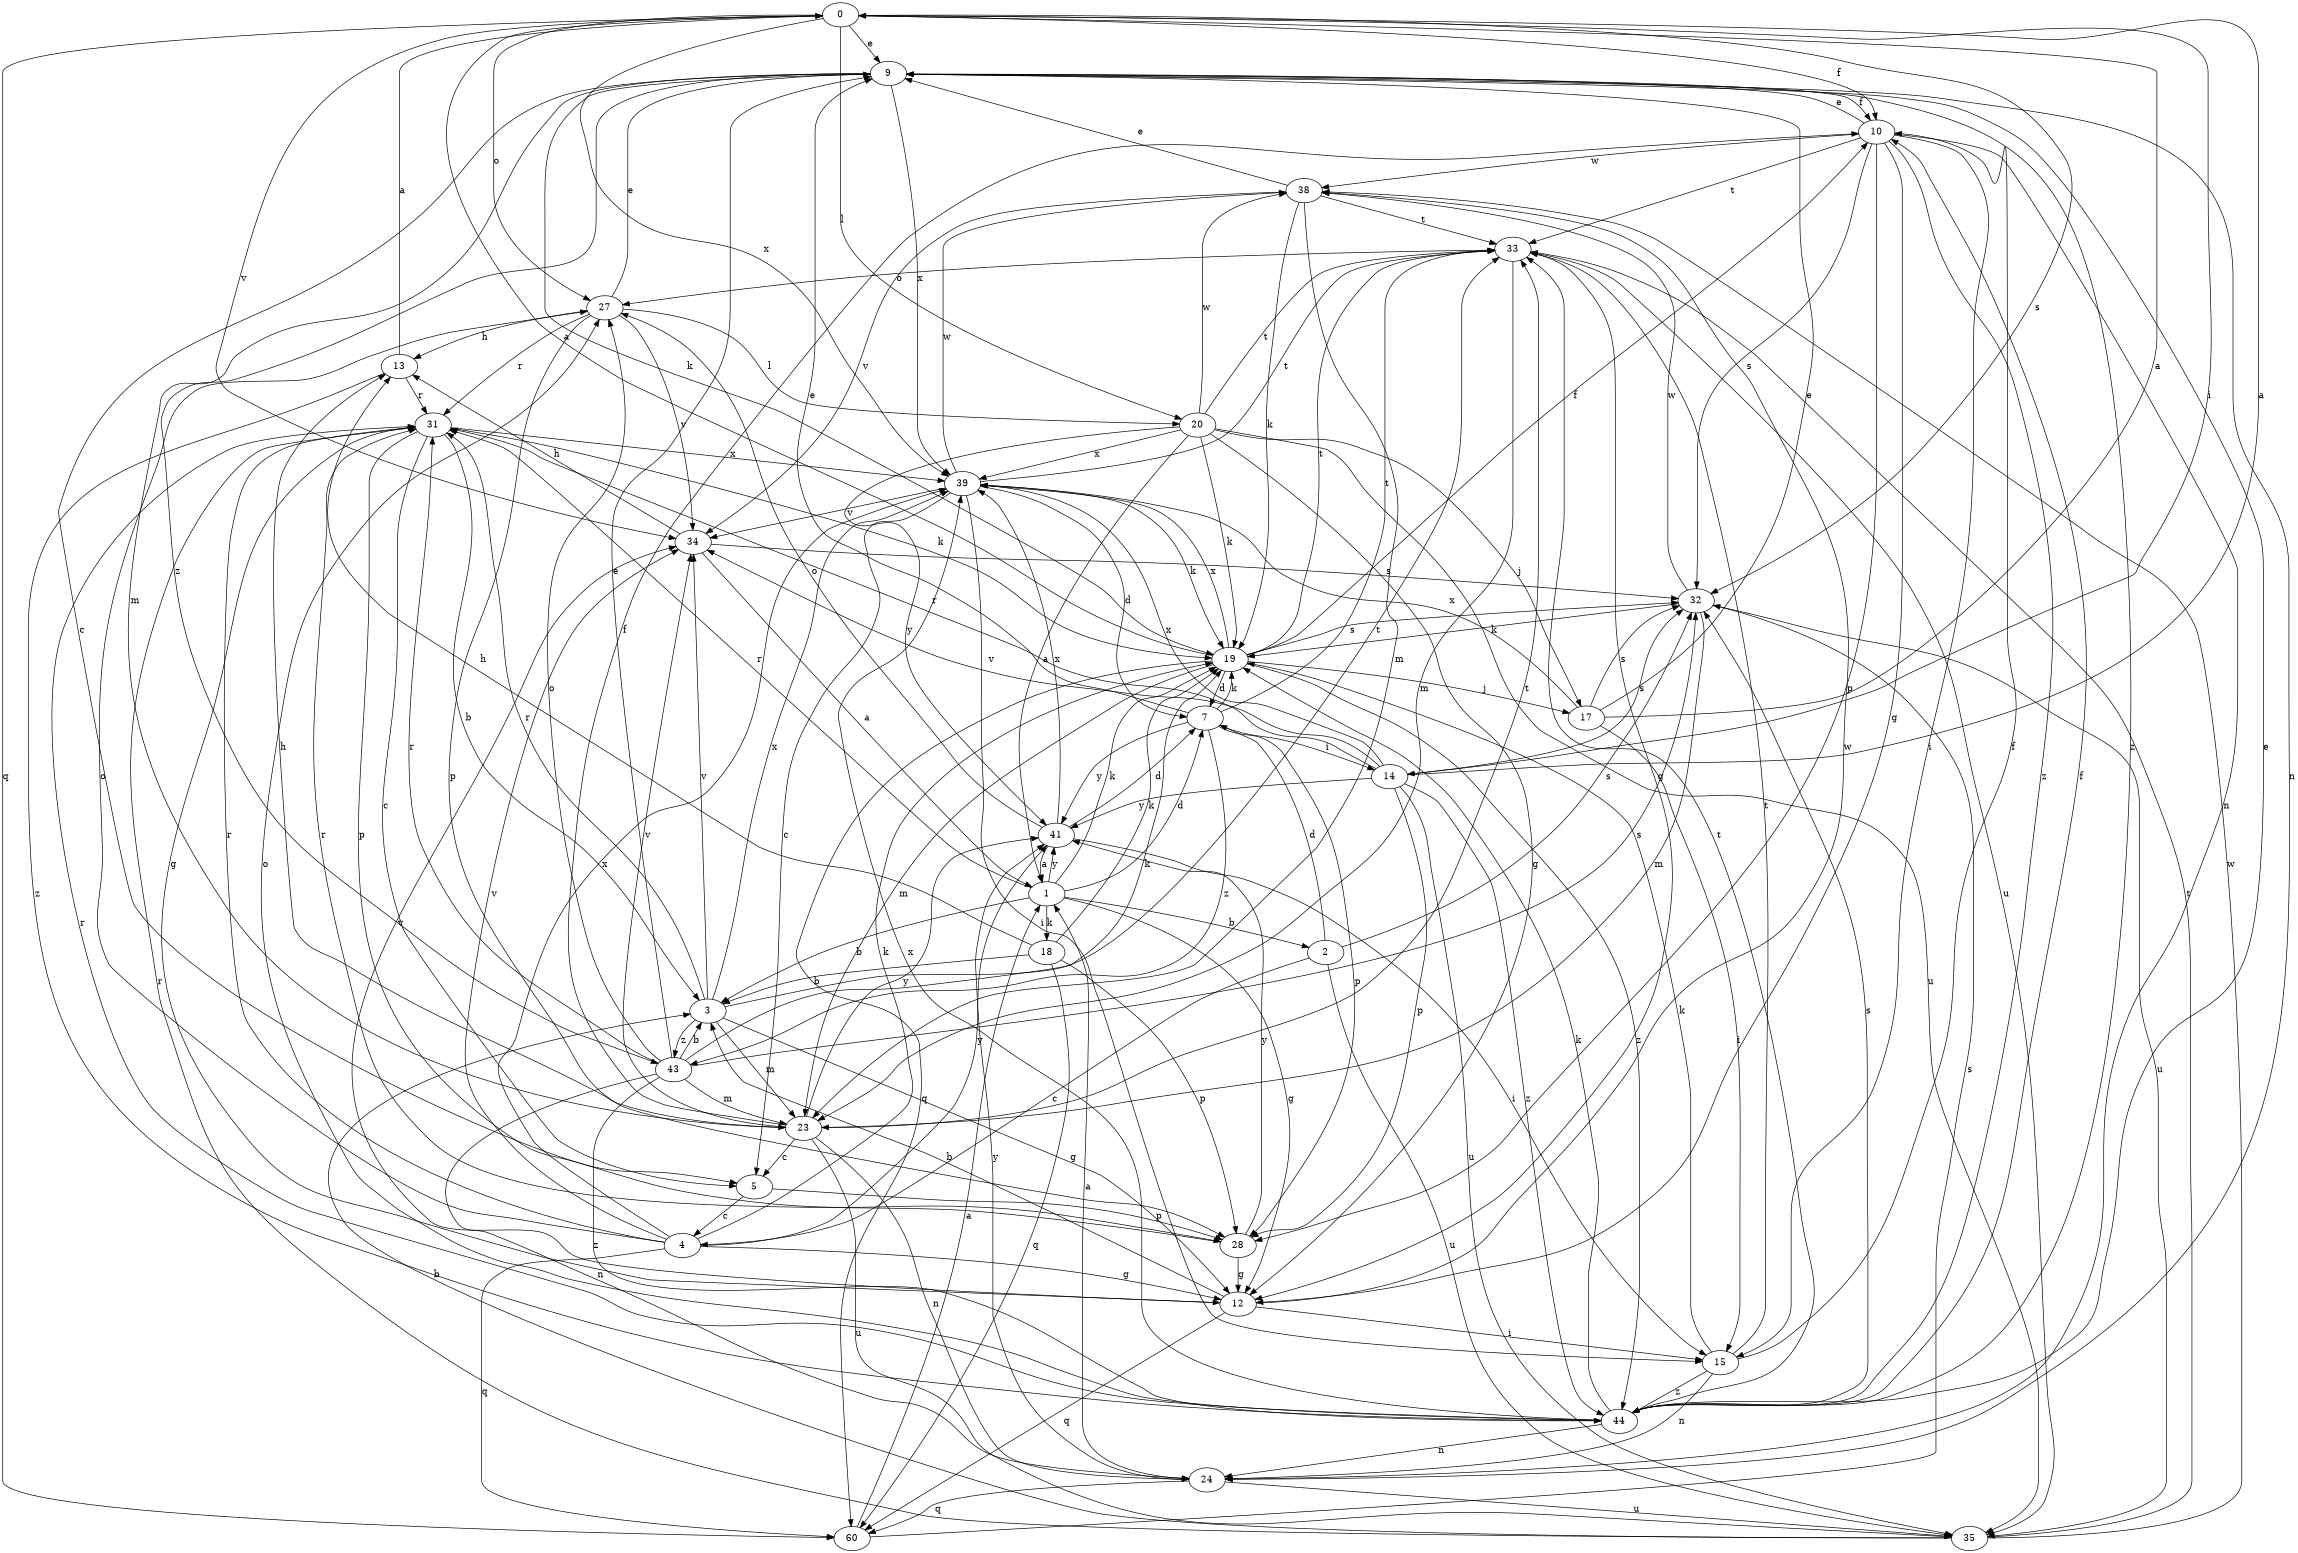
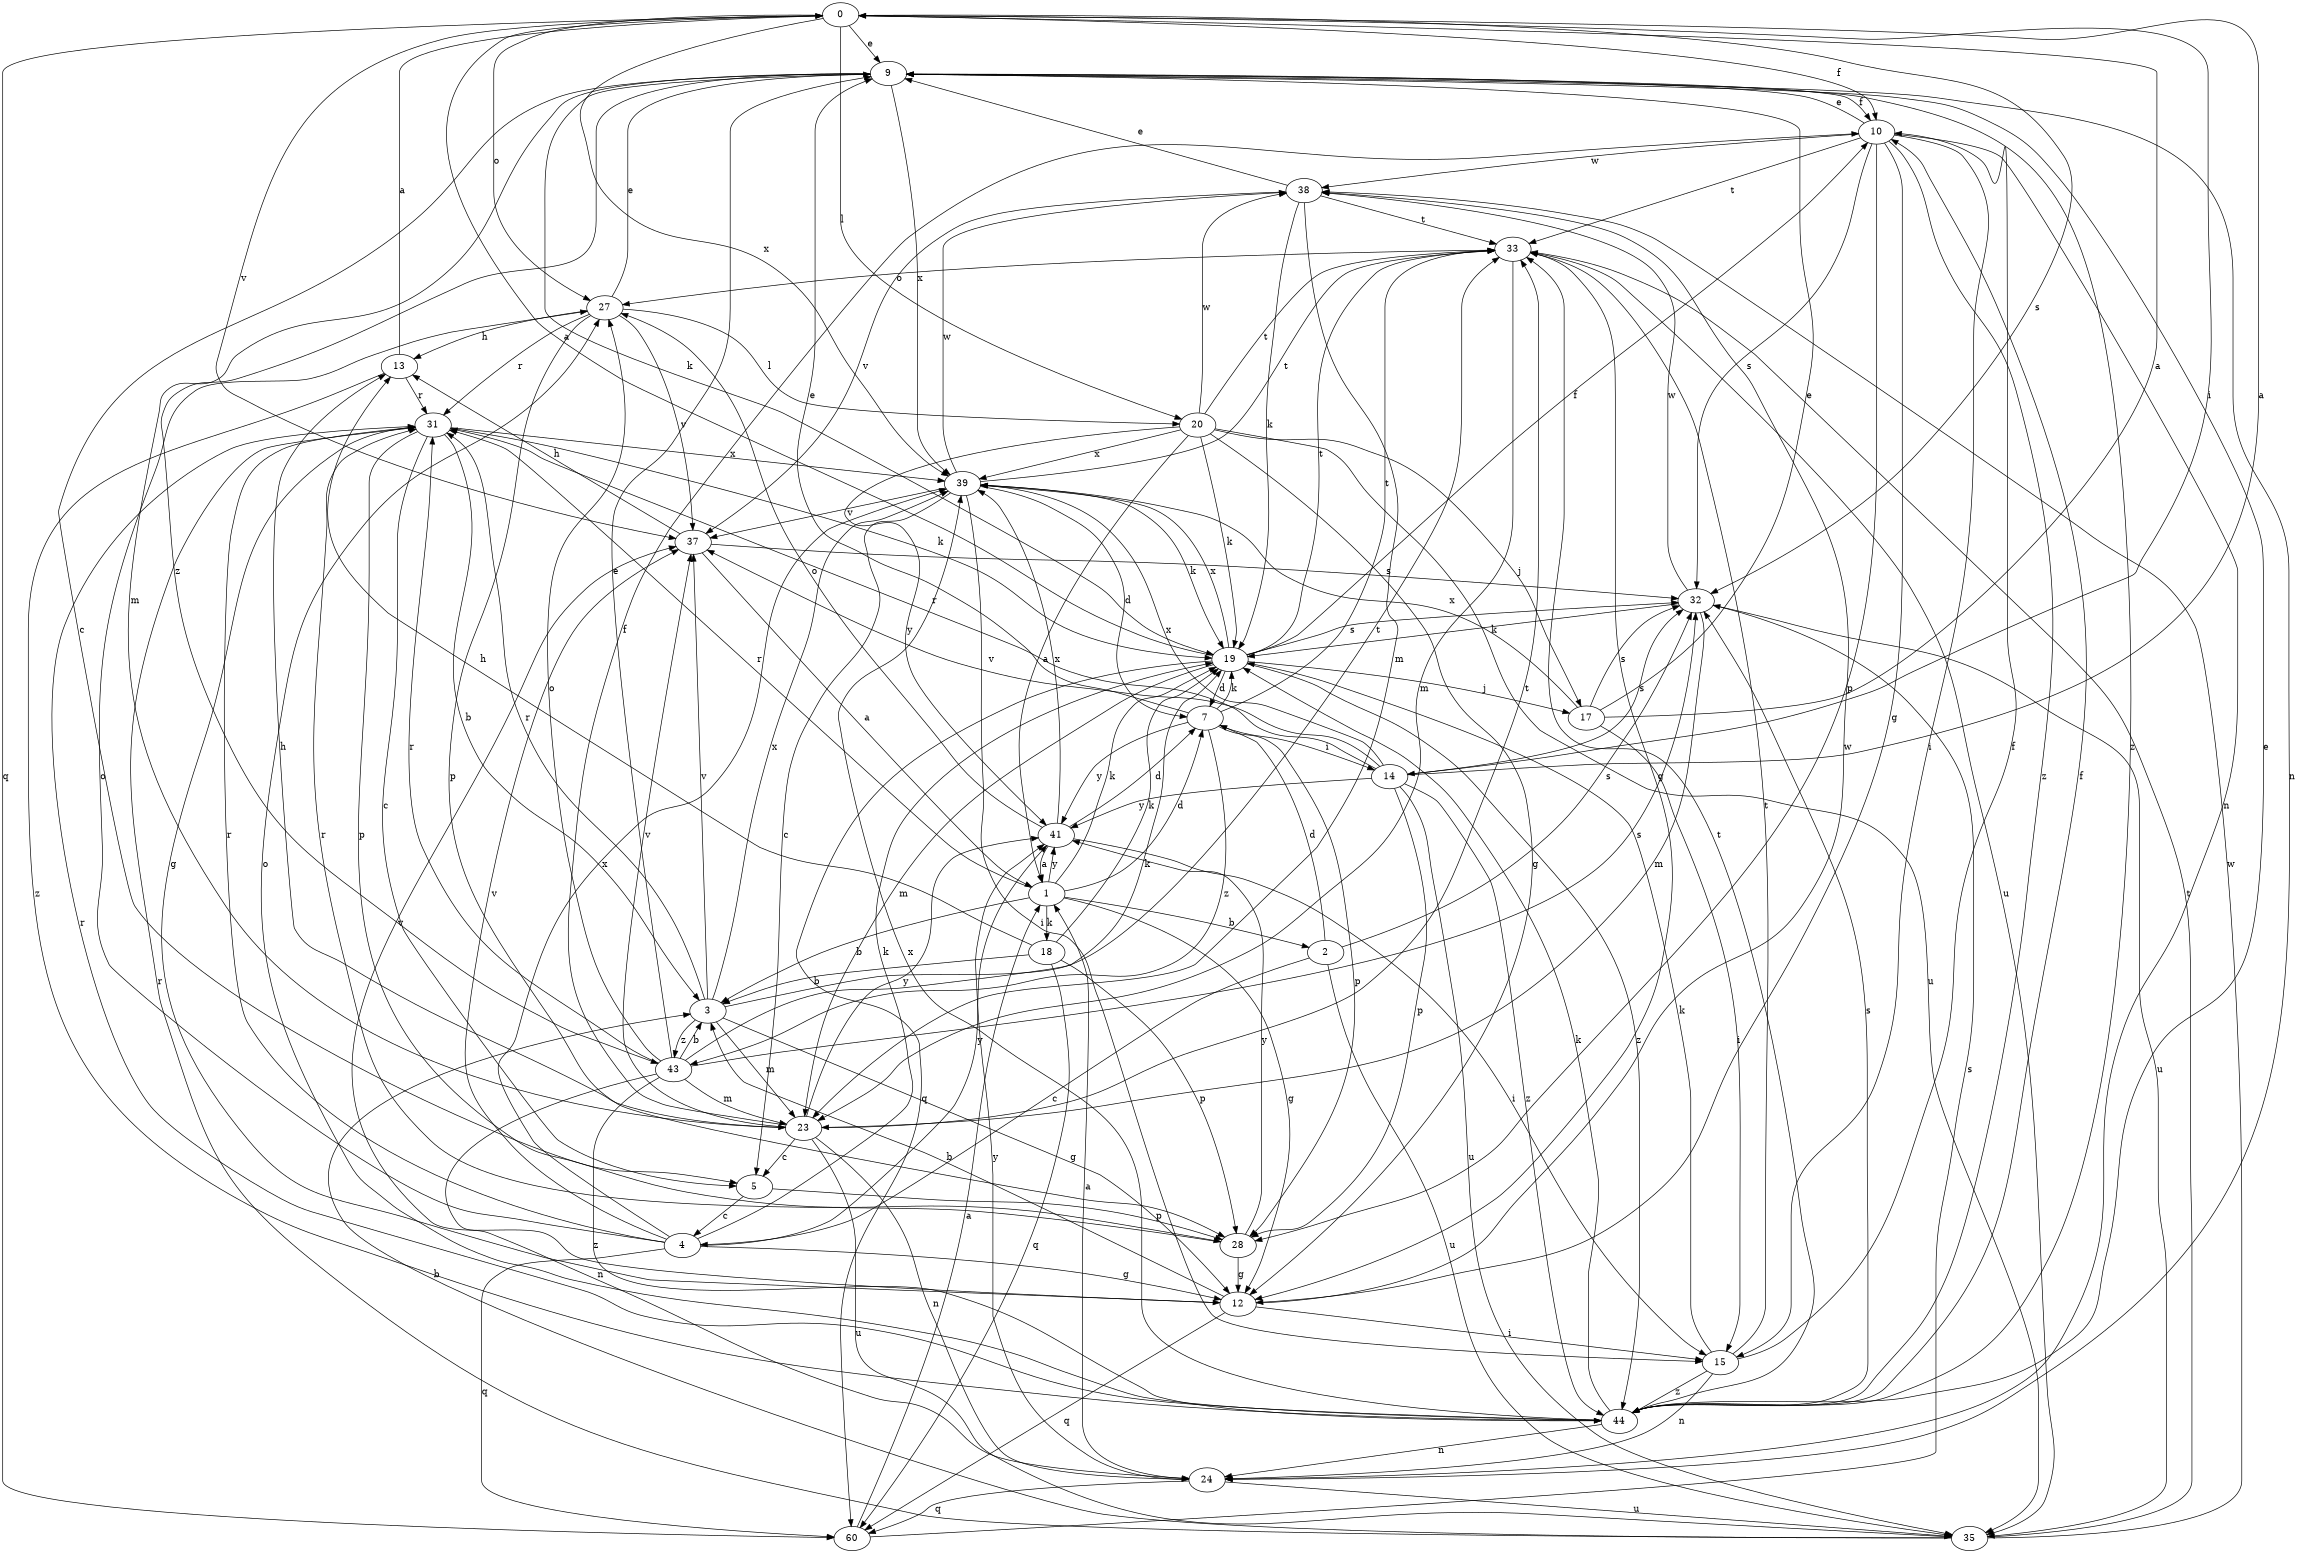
(693, 542) -> (693, 542)
